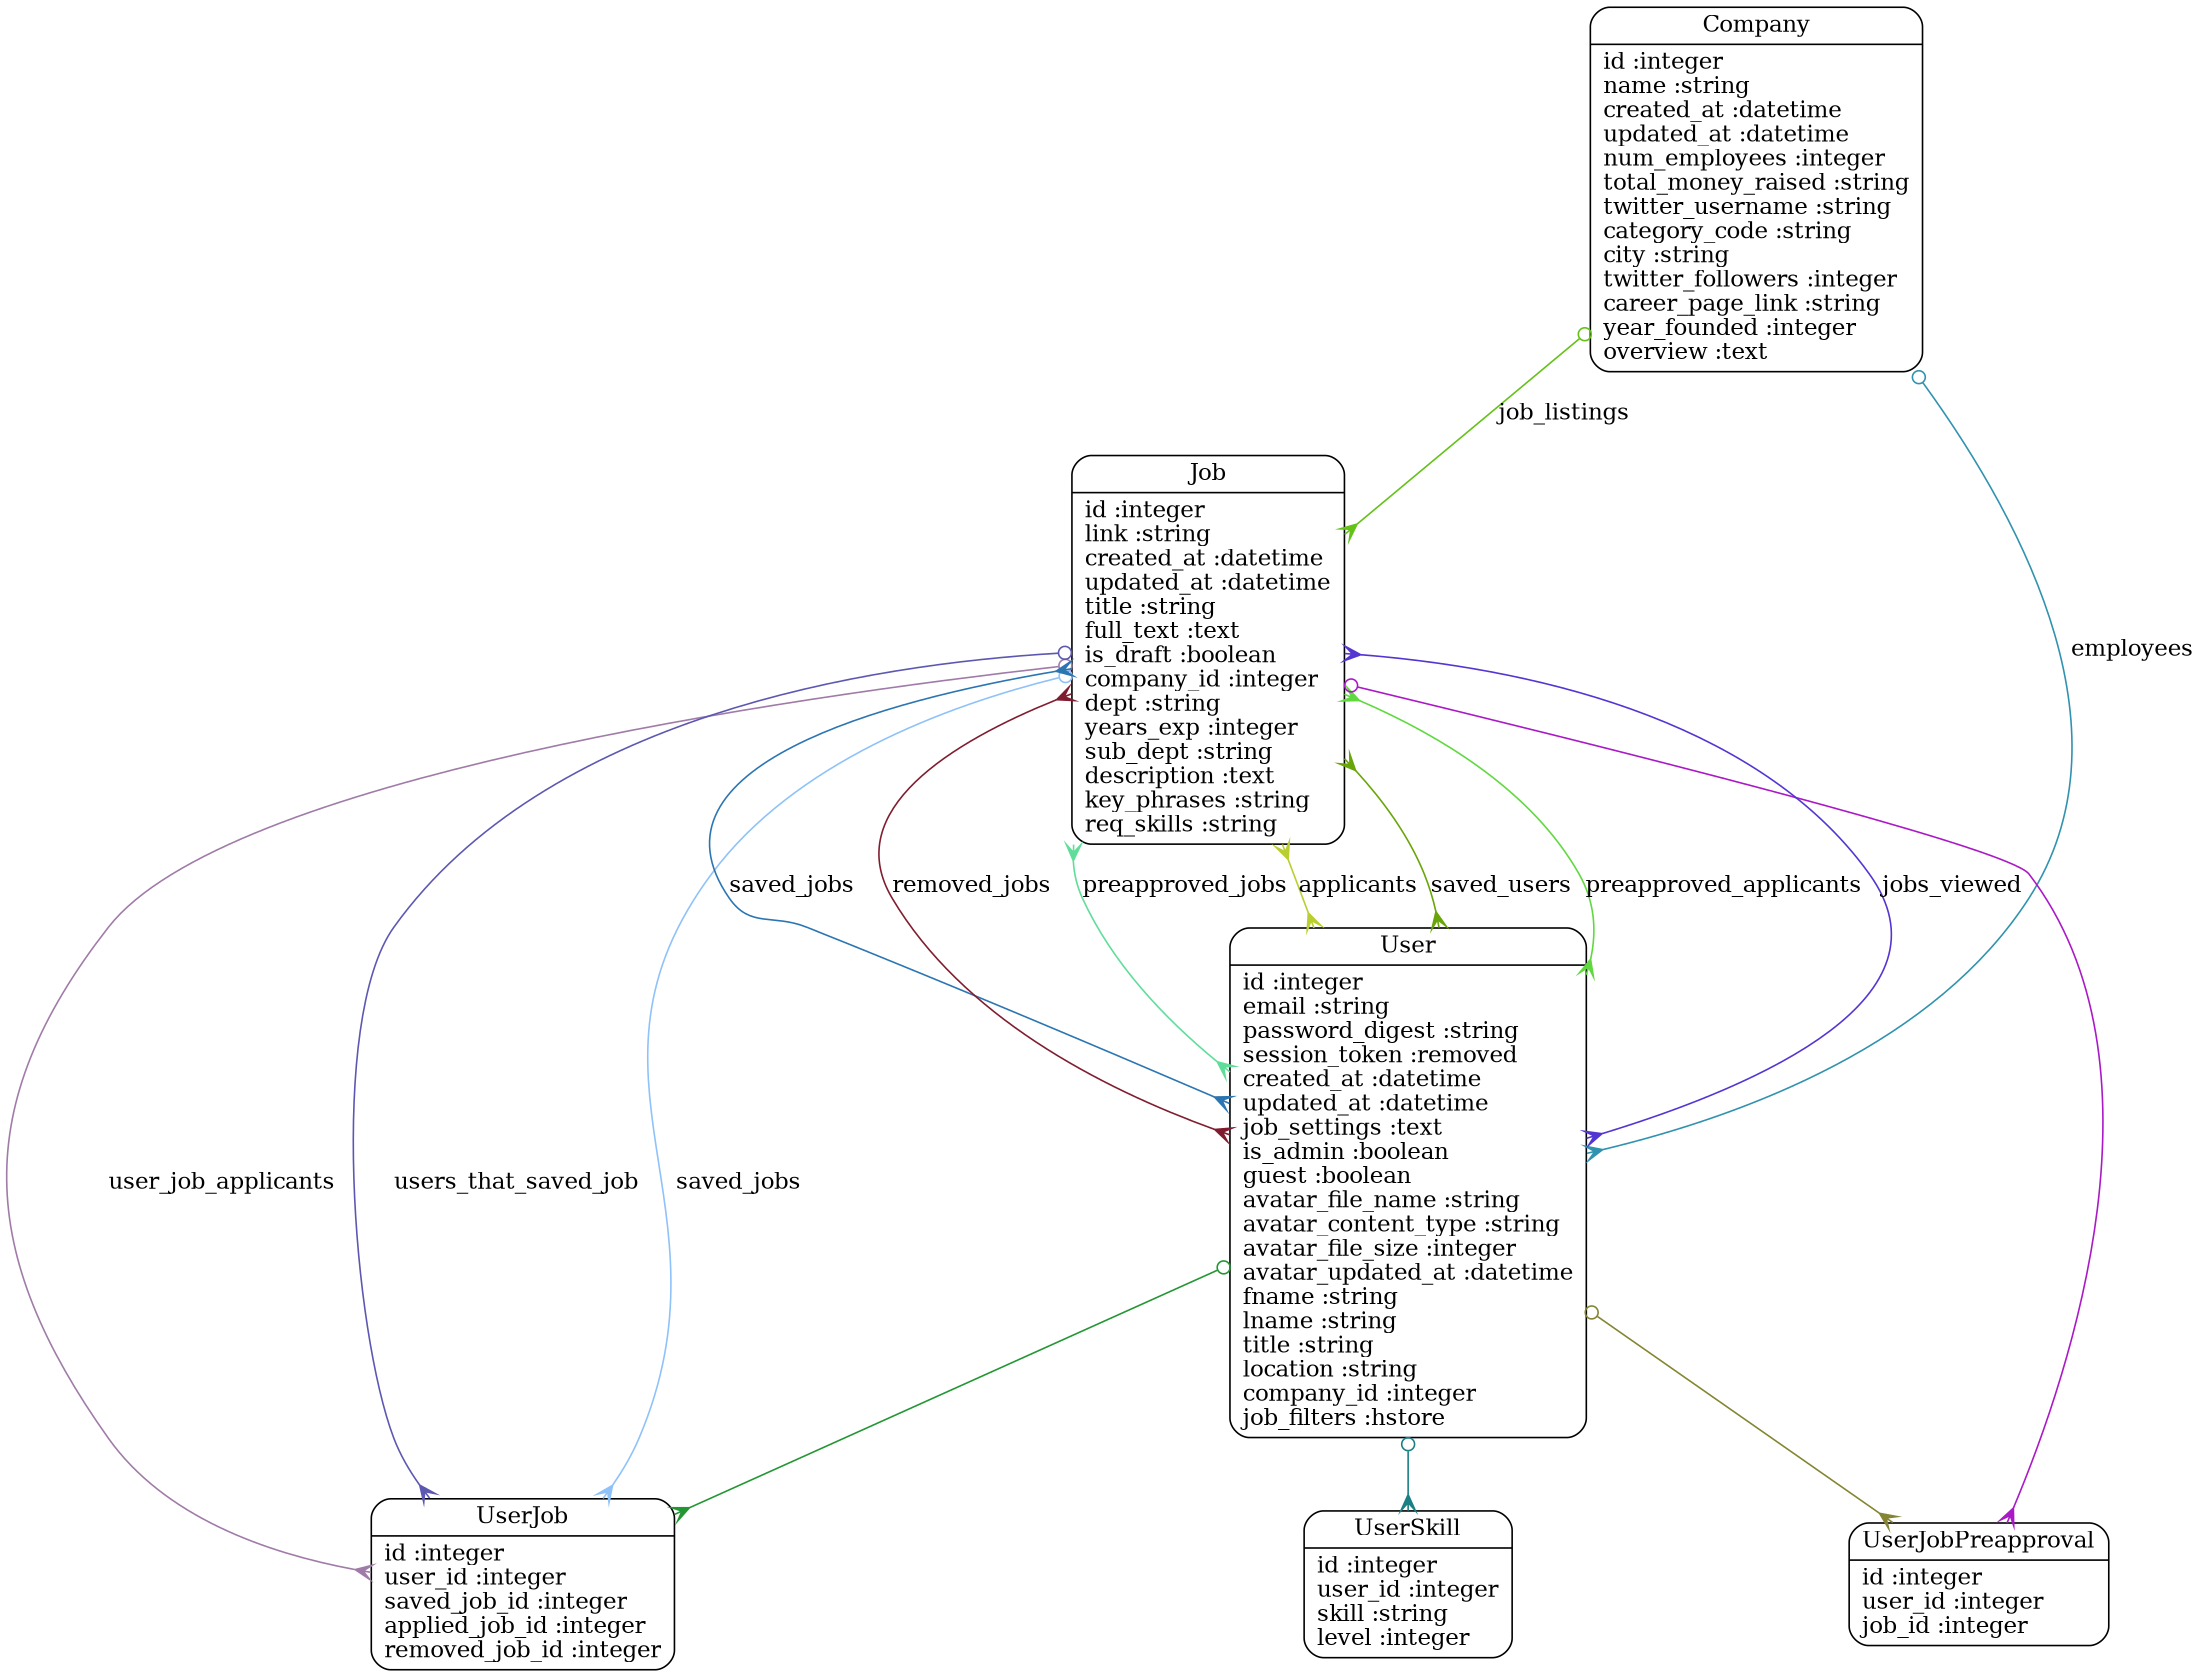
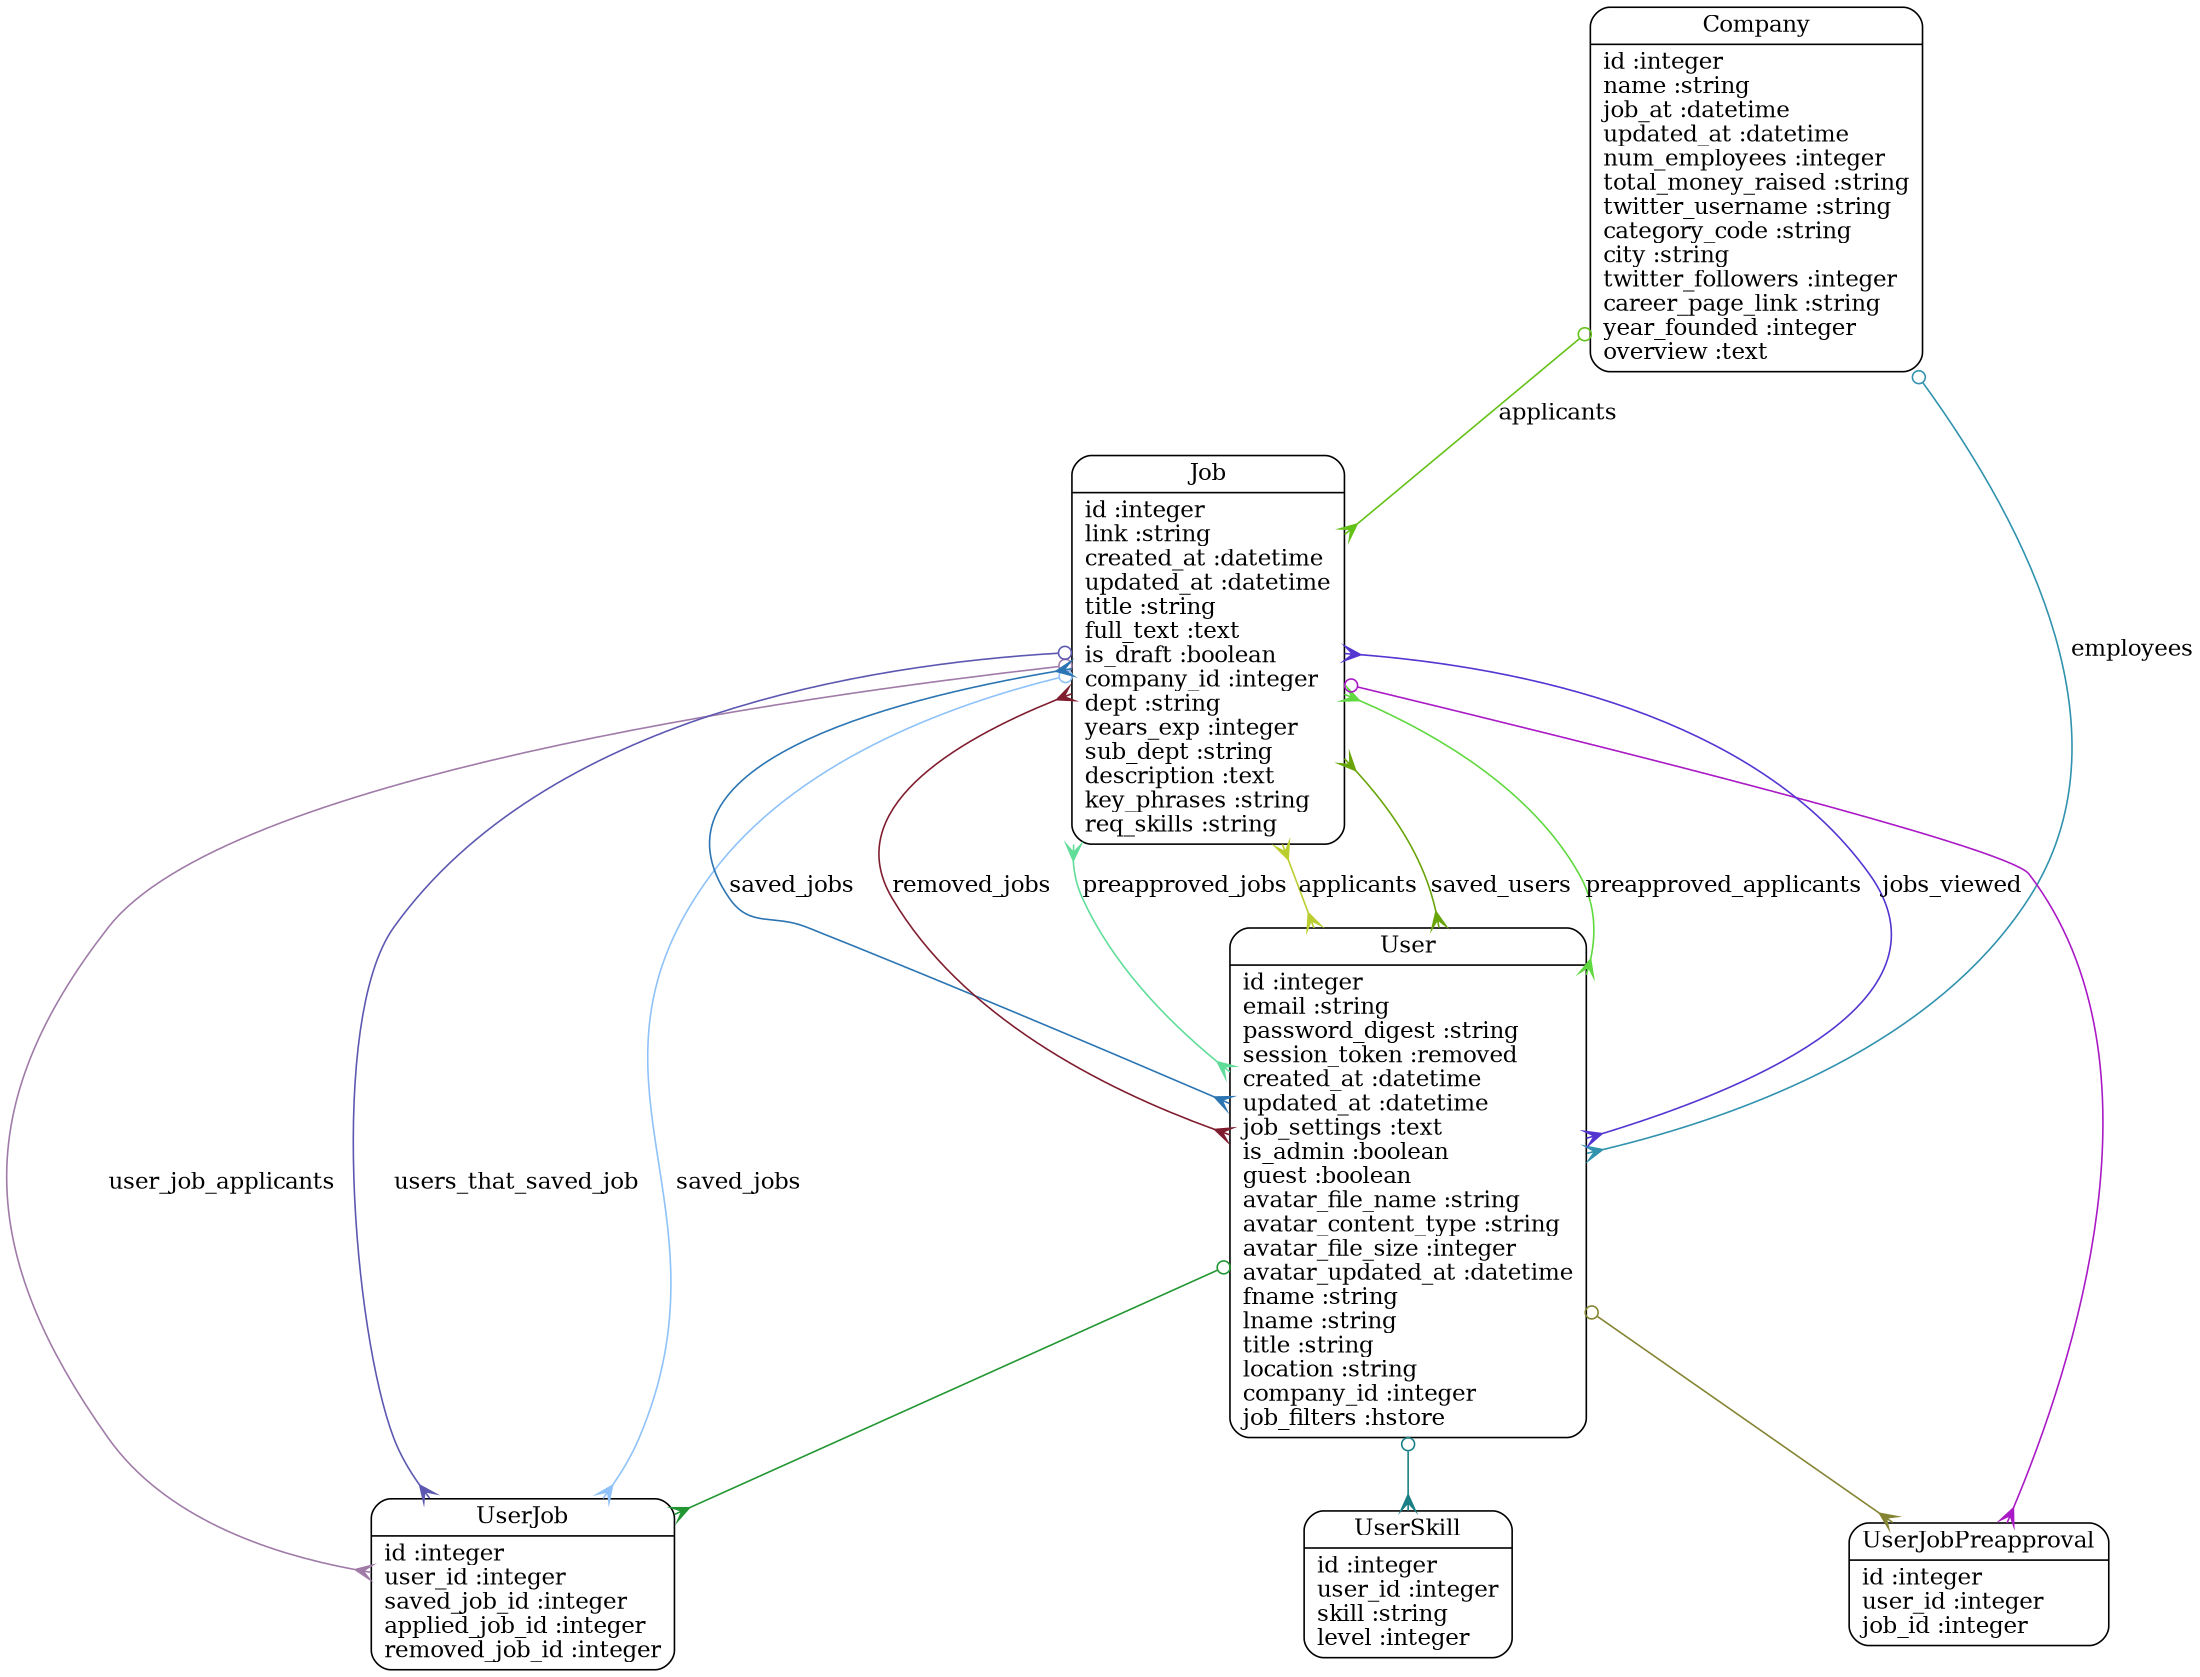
(1723, 110) -> (1697, 110)
(1565, 414) -> (1558, 414)
